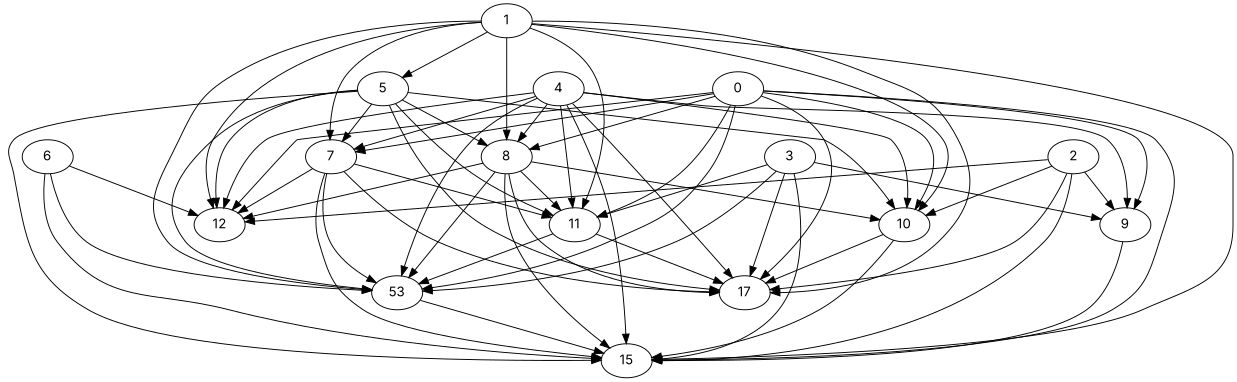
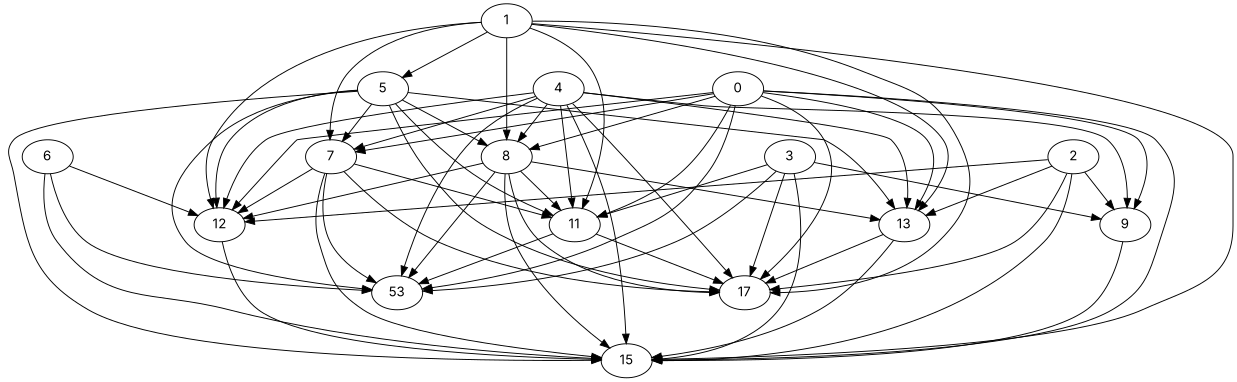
(185, 127) -> none
(904, 225) -> (904, 225)
(508, 326) -> (383, 344)
